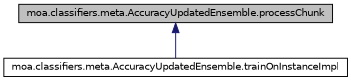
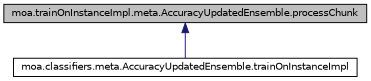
(176, 13) -> (185, 13)
